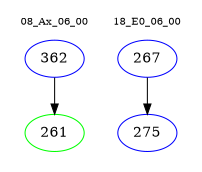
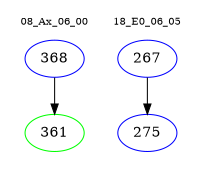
(147, 22) -> (147, 22)
(55, 59) -> (55, 59)
(55, 133) -> (55, 133)
